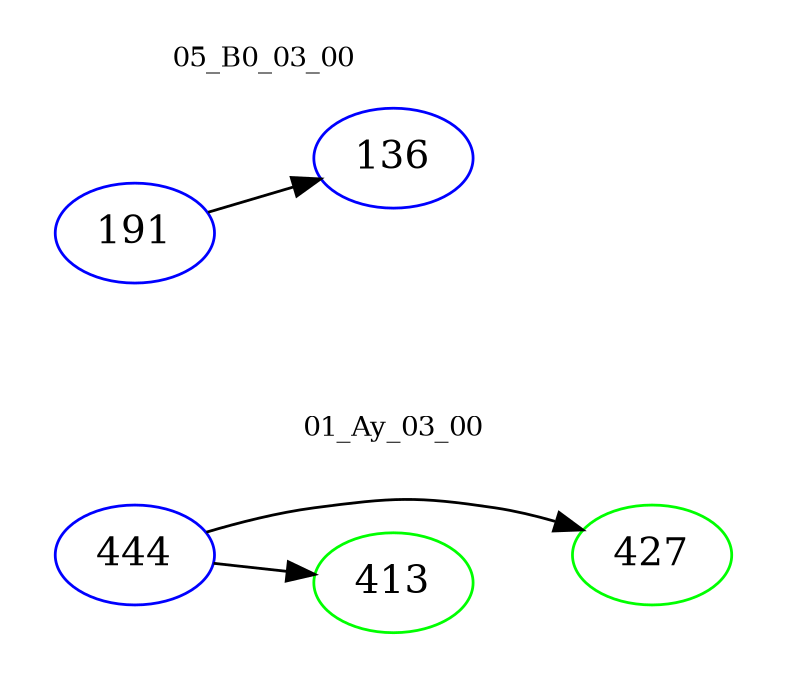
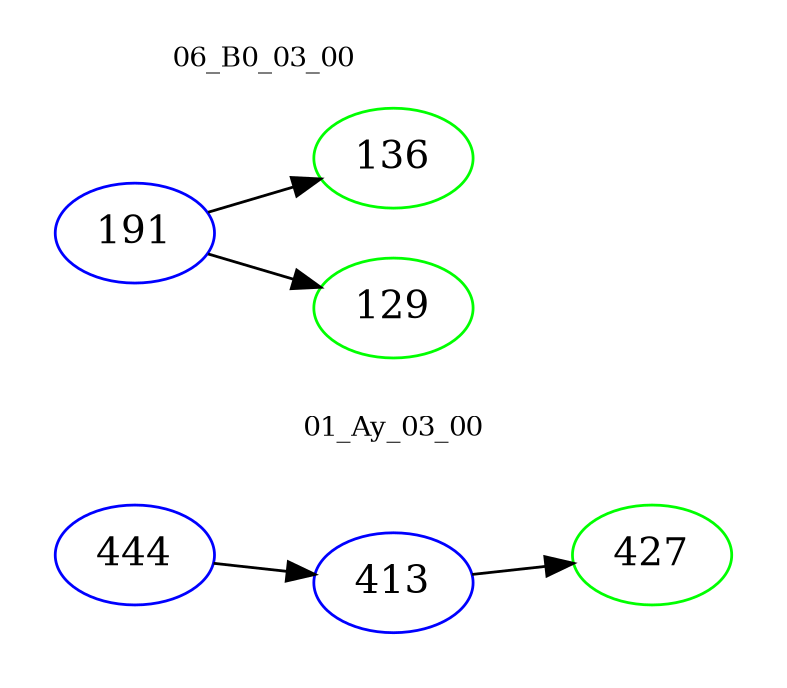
(264, 60) -> (264, 60)
(393, 158) -> (393, 158)
none -> (393, 308)
(380, 501) -> (509, 570)
(393, 583) -> (393, 583)
